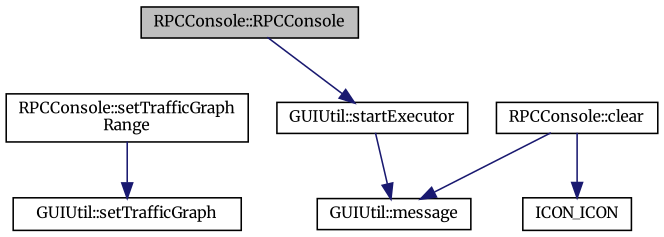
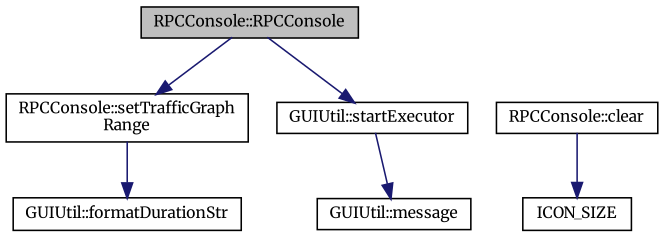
none -> (201, 61)
(493, 162) -> none
(127, 214) -> (127, 214)
(577, 214) -> (577, 214)
